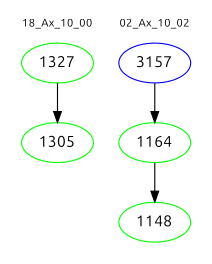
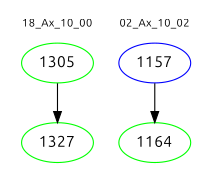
(155, 63) -> (155, 63)
(57, 97) -> (57, 97)
(155, 222) -> none
